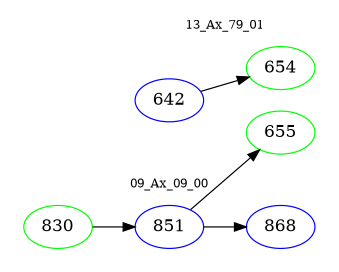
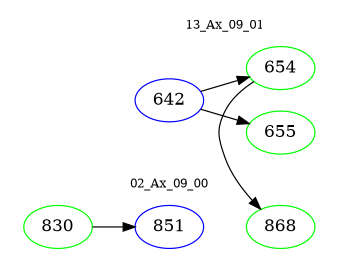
(225, 26) -> (225, 26)
(220, 184) -> (216, 114)
(169, 185) -> (169, 185)
(219, 227) -> (220, 139)
(281, 227) -> (281, 227)
